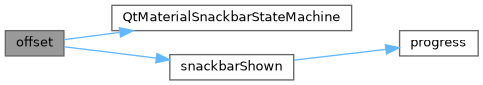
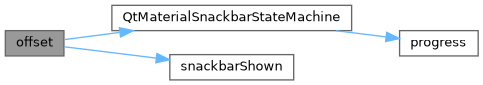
(340, 55) -> (361, 34)
